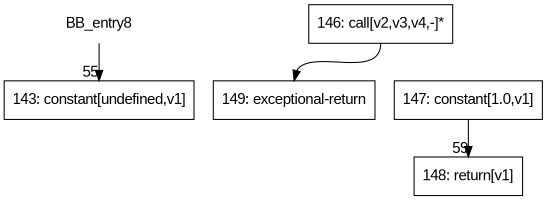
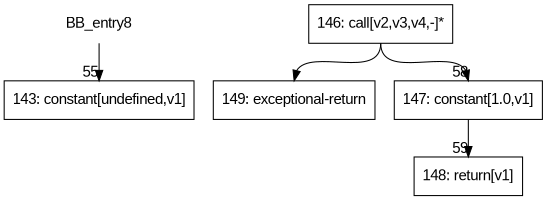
none -> (419, 62)
